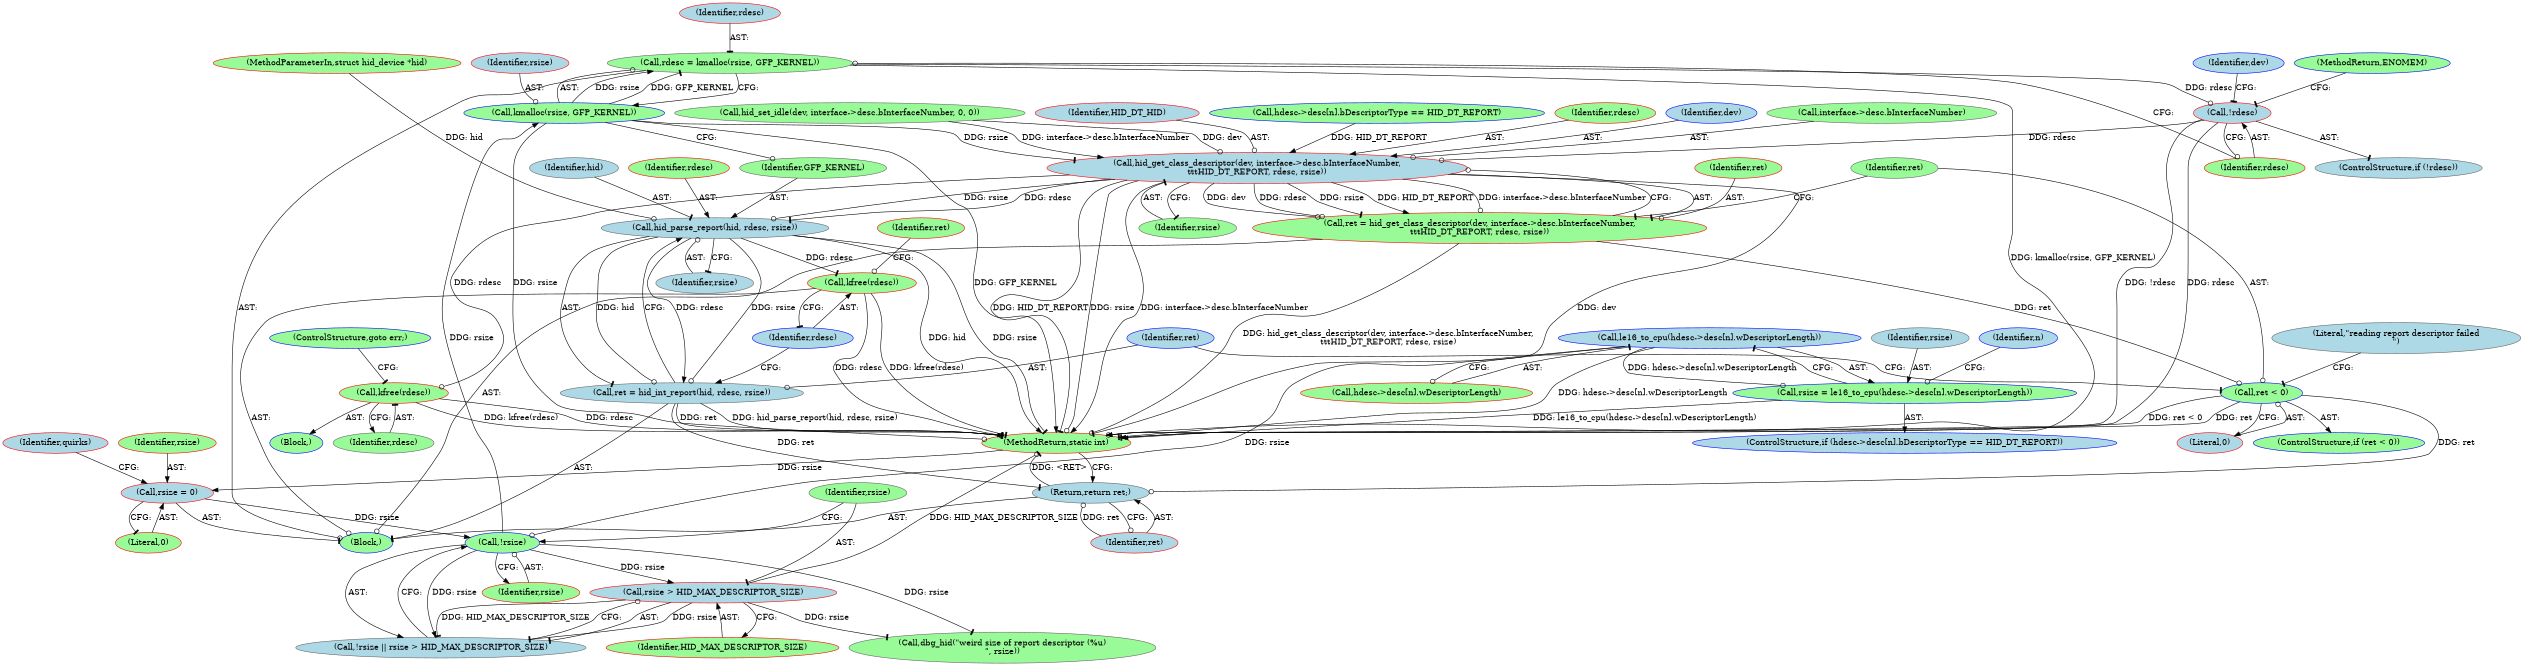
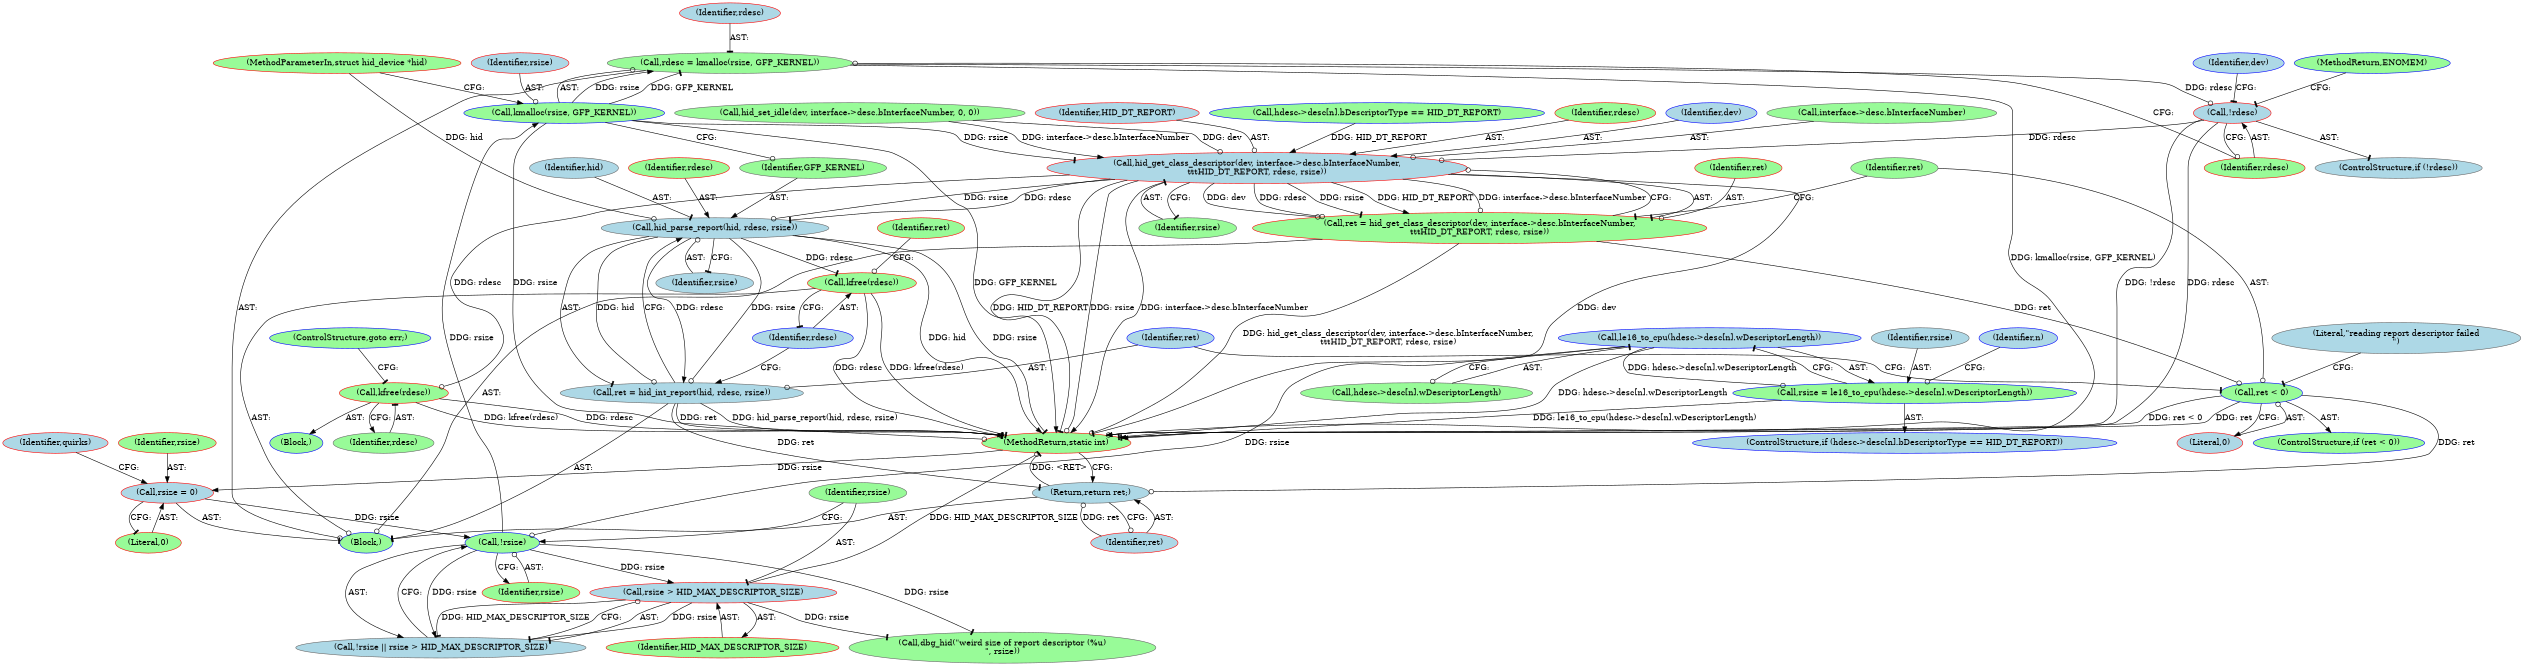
(697, 98) -> (448, 88)
(1117, 113) -> (1117, 113)
(1417, 393) -> (1417, 393)
(768, 618) -> (768, 618)
